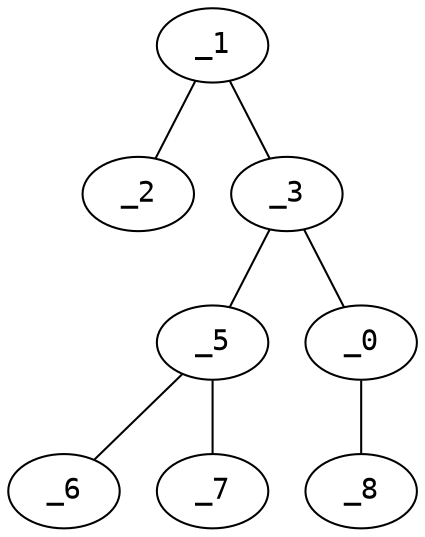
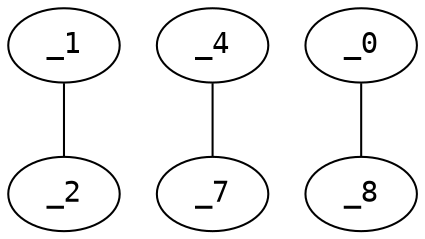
(287, 194) -> none
(213, 343) -> (213, 45)
(64, 491) -> none
